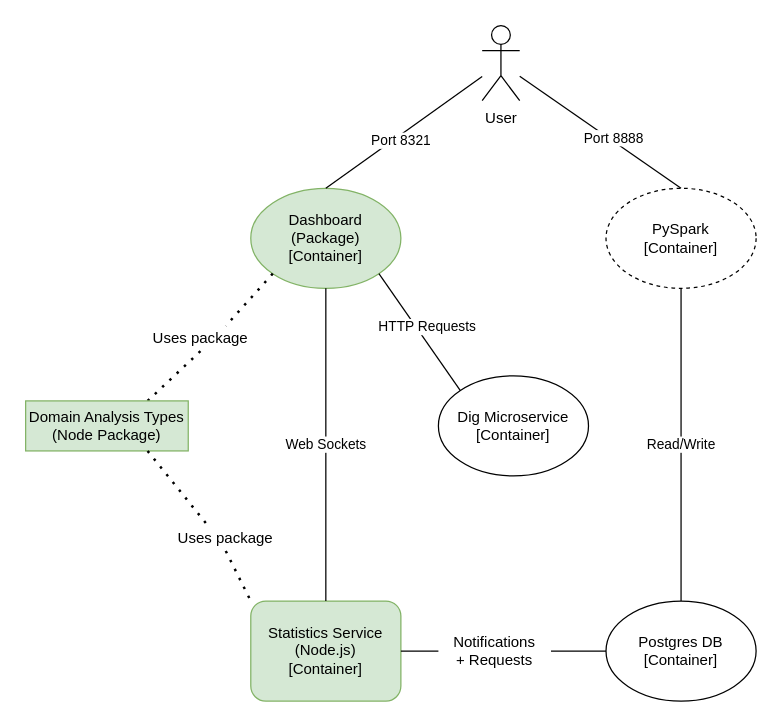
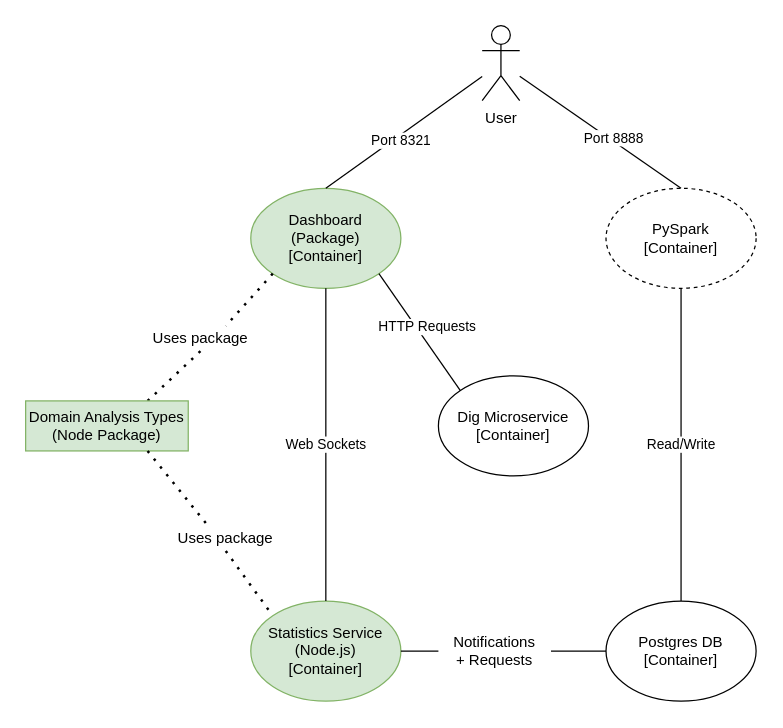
(326, 651) -> (326, 651)
